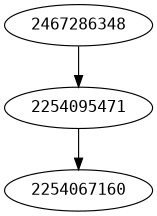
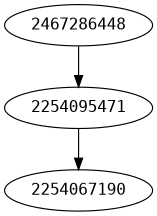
(79, 25) -> (79, 25)
(79, 190) -> (79, 190)
